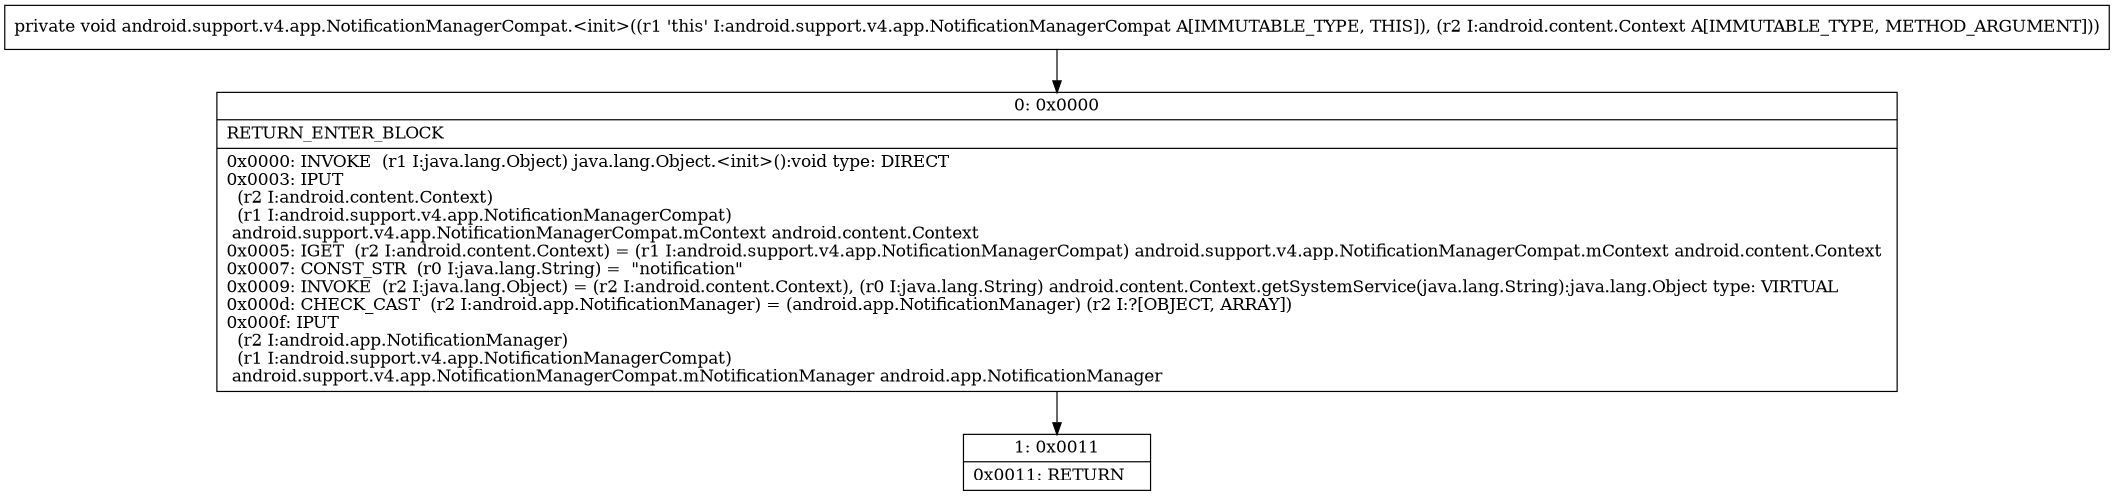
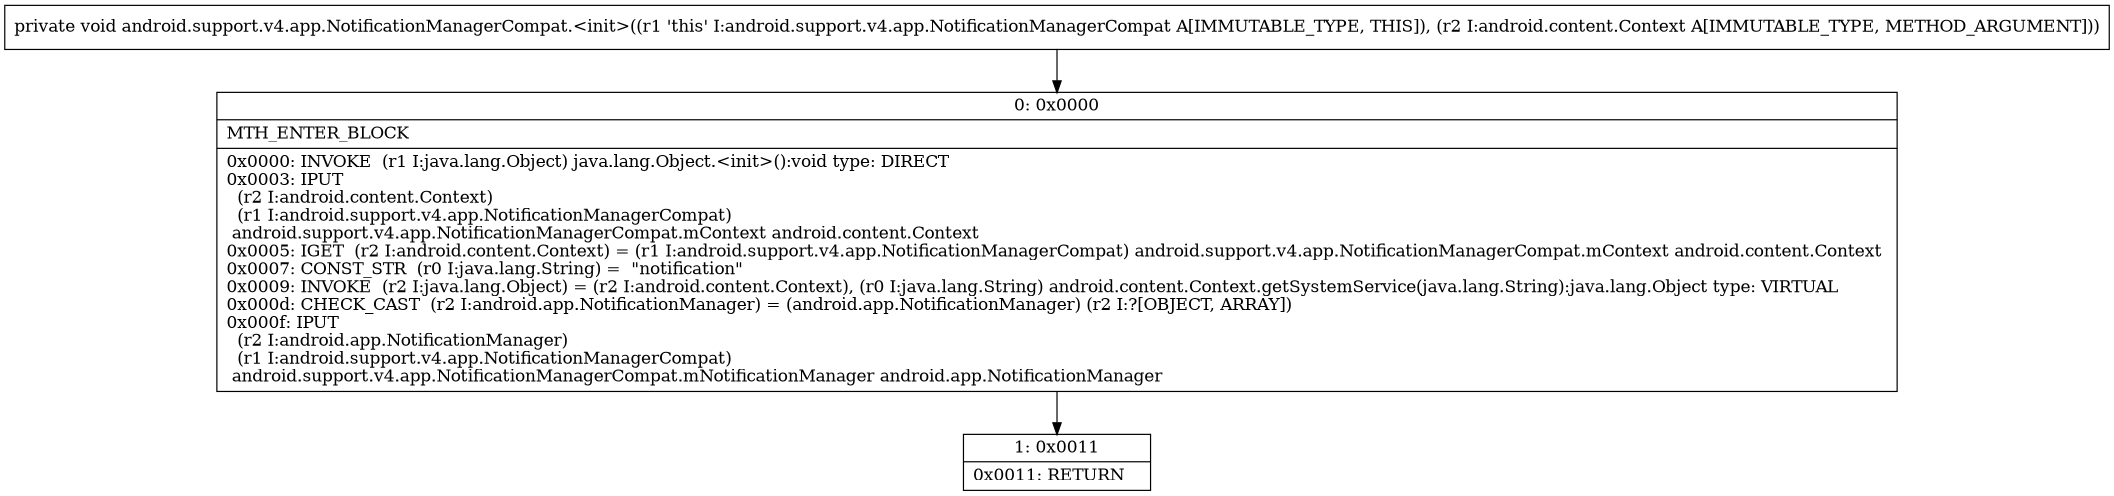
(335, 133) -> (318, 133)
